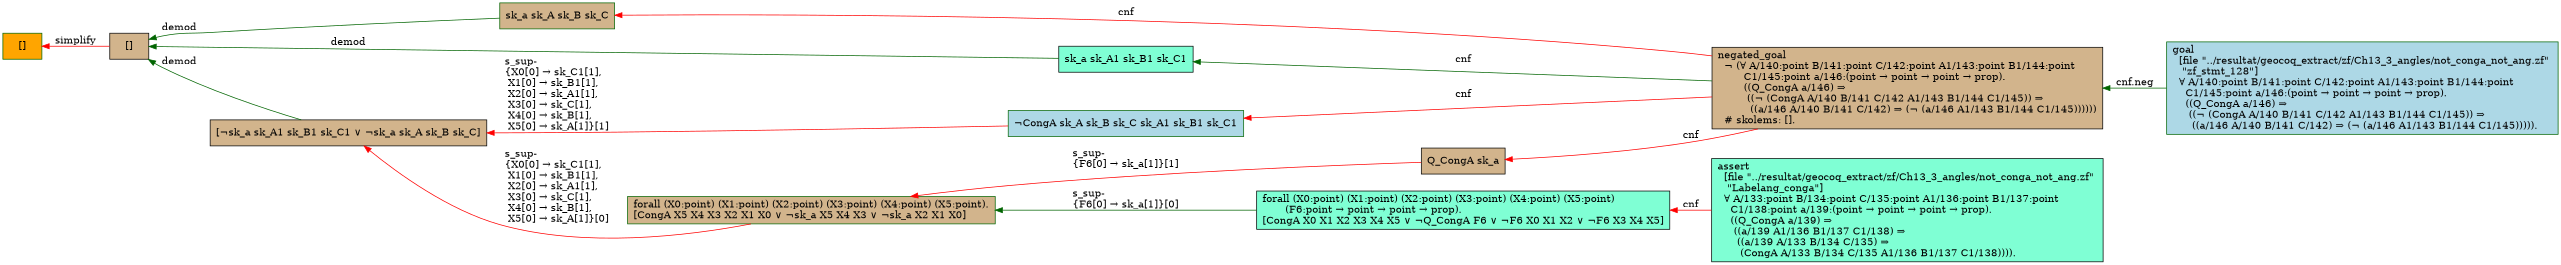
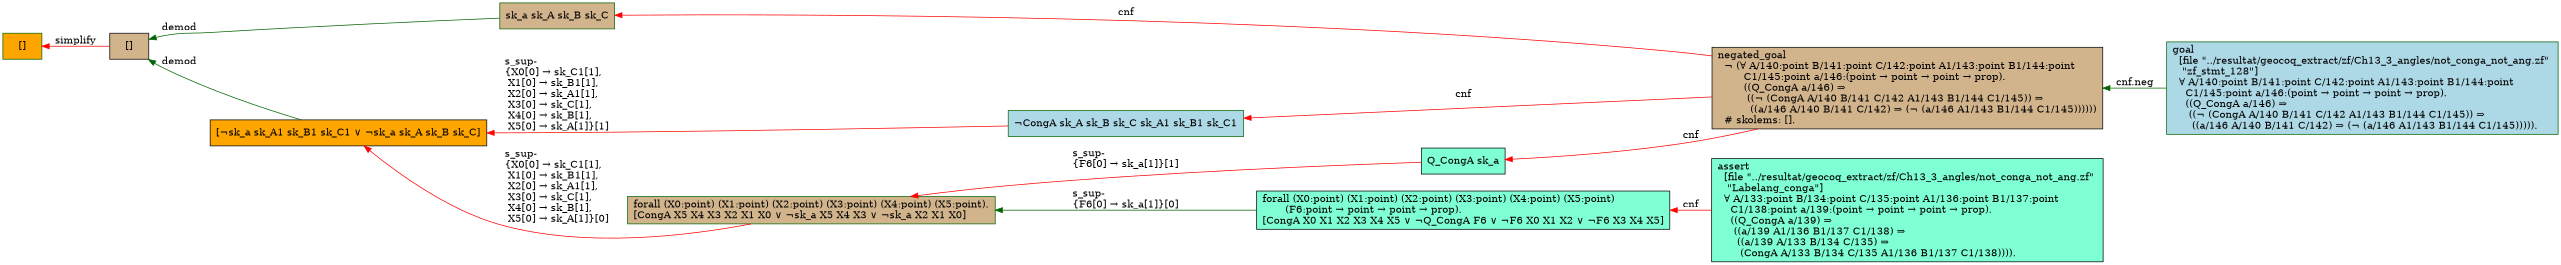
(1126, 59) -> none
(348, 133) -> (348, 133)
(1463, 161) -> (1463, 161)
